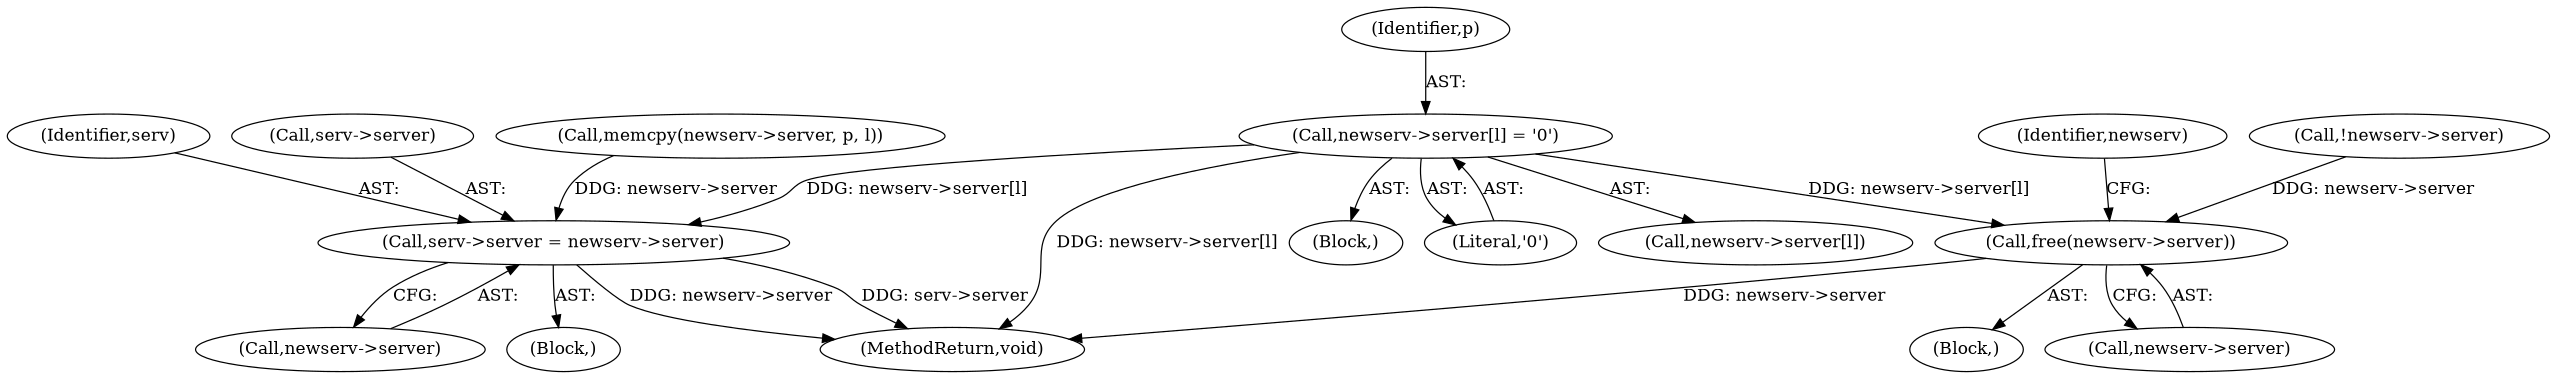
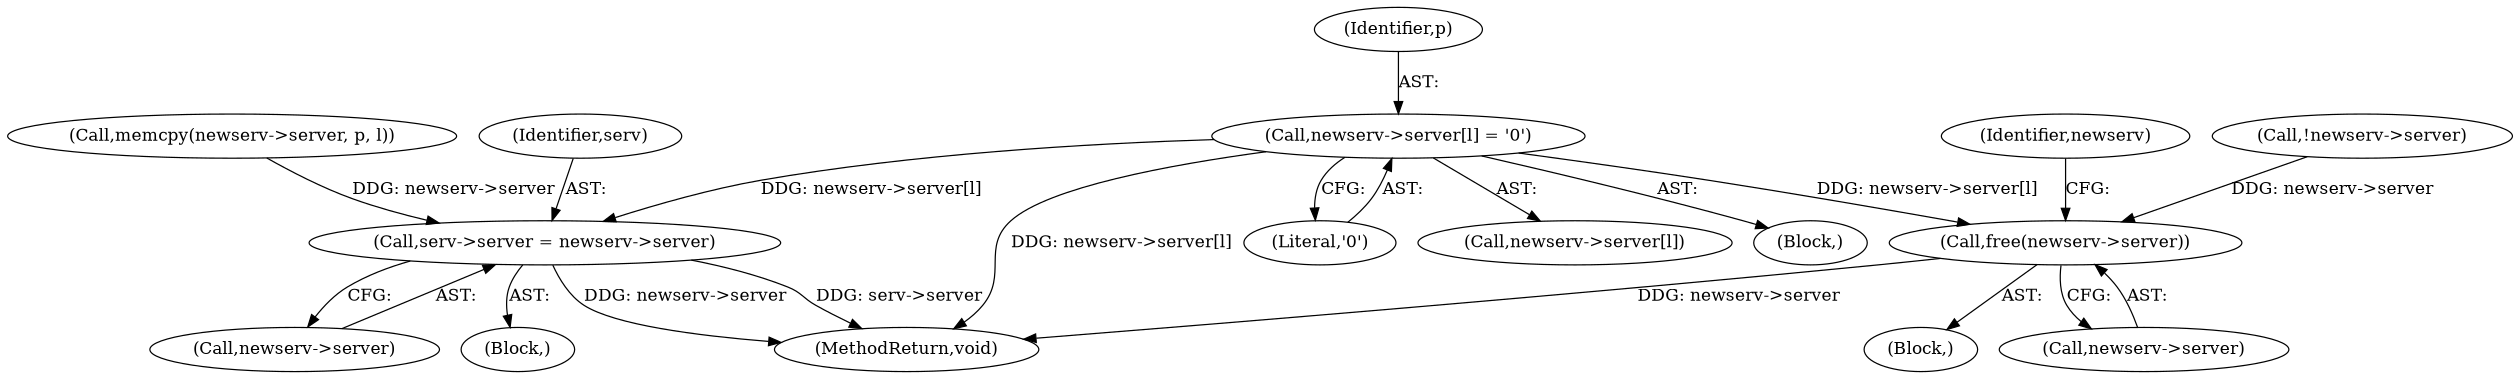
(353, 136) -> none
(1450, 189) -> (1346, 189)
